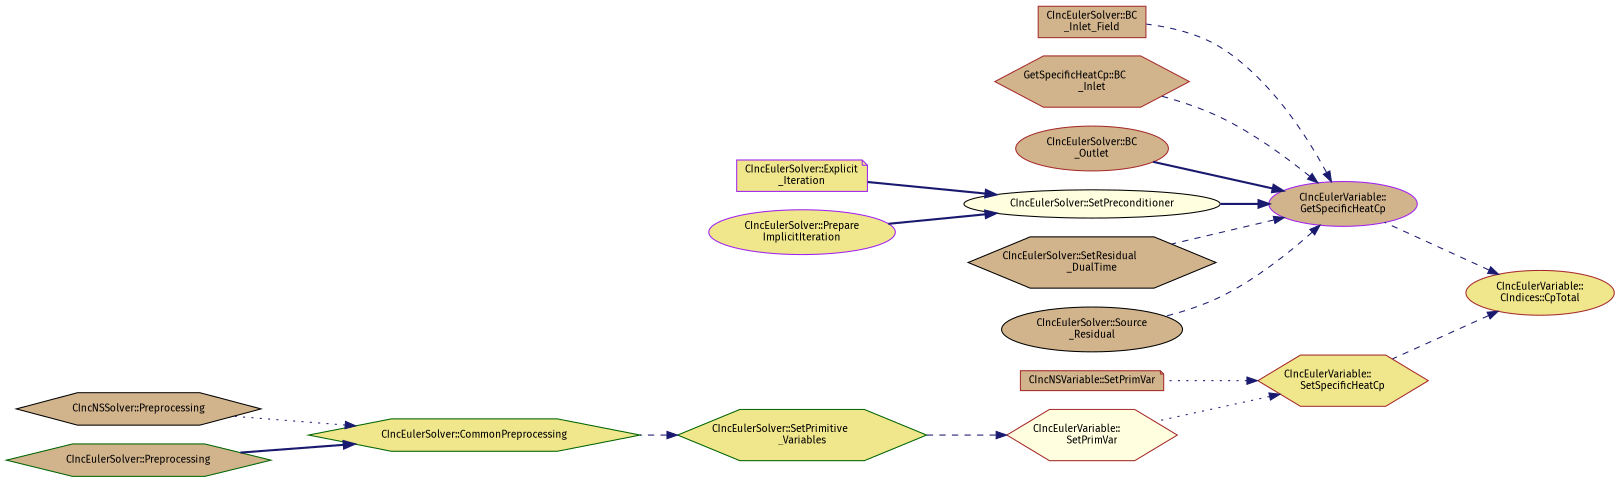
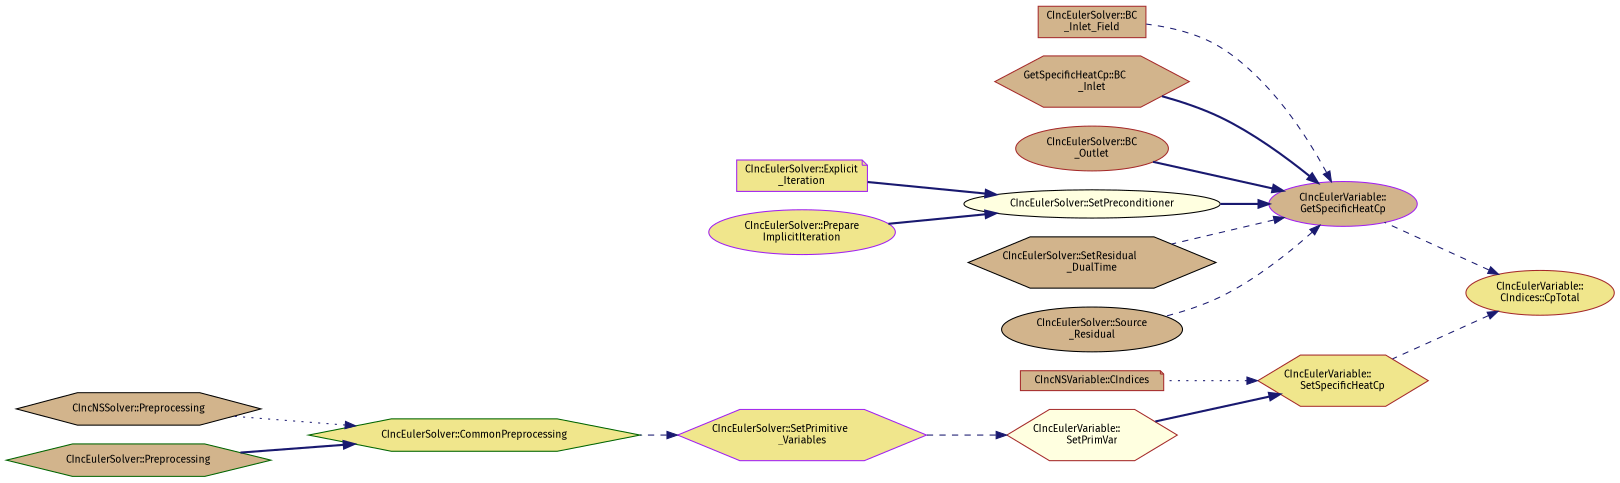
(1240, 128) -> (1240, 128)
(1092, 381) -> (1092, 381)
(1212, 409) -> (1212, 409)
(802, 435) -> (802, 435)
